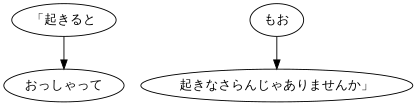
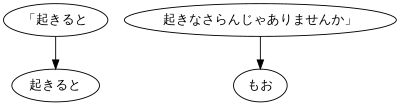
(277, 48) -> (260, 48)
(64, 86) -> (56, 86)
